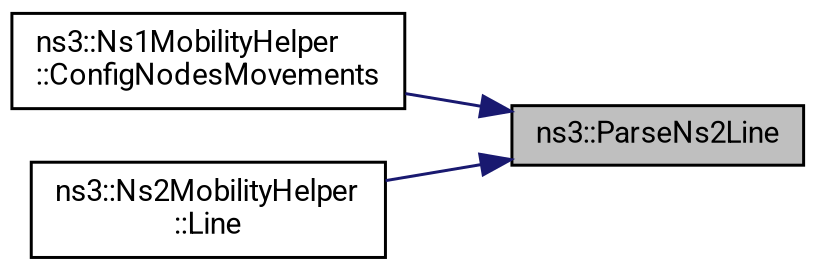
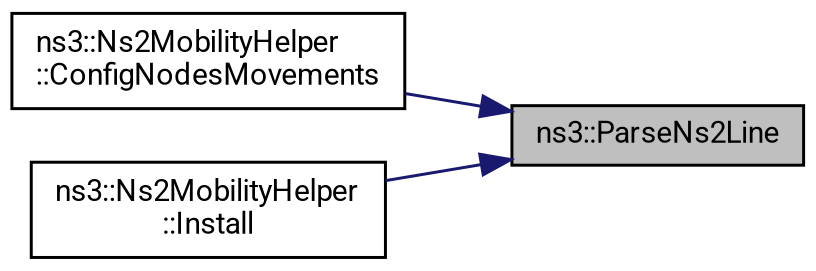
(208, 61) -> (208, 61)
(208, 210) -> (208, 210)
